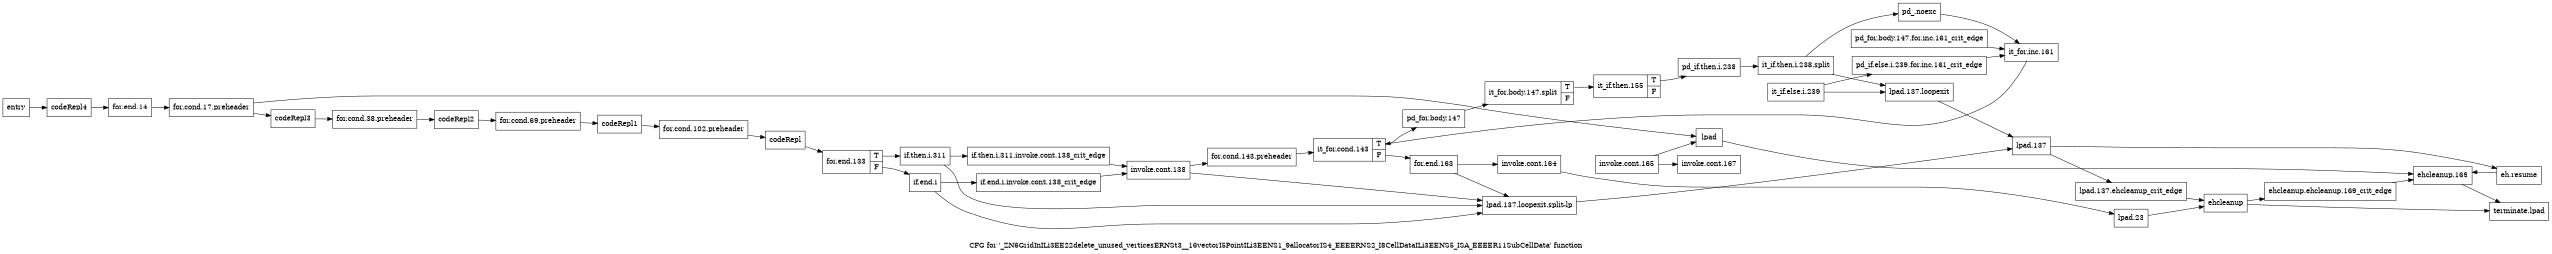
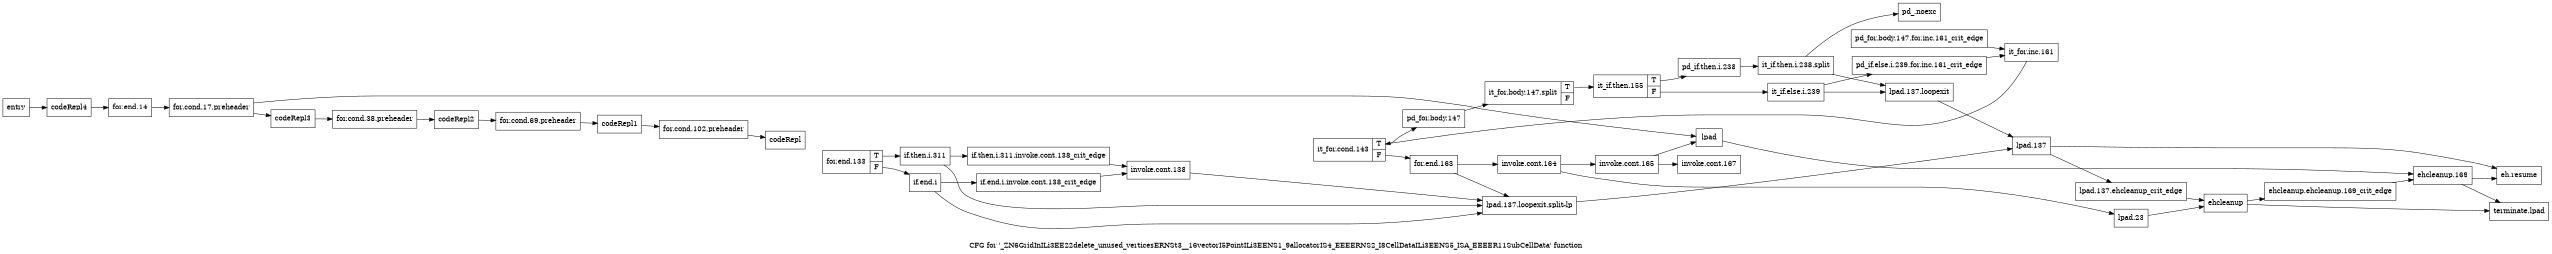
(1980, 23) -> none
none -> (1711, 92)
(812, 149) -> none
(1252, 157) -> none
none -> (1576, 164)
(2487, 172) -> (2482, 179)
